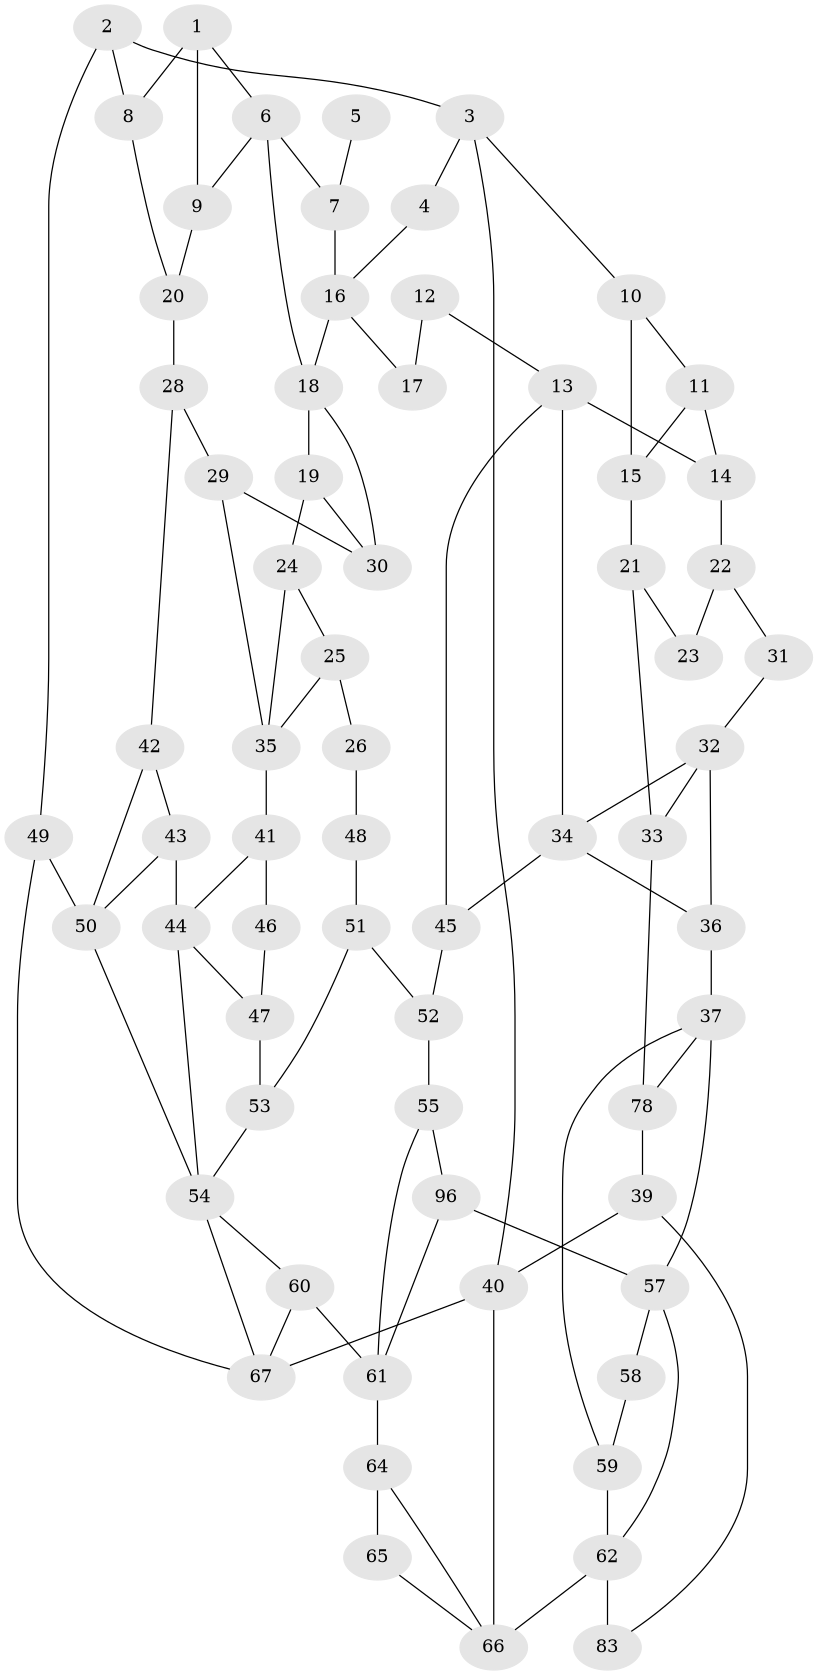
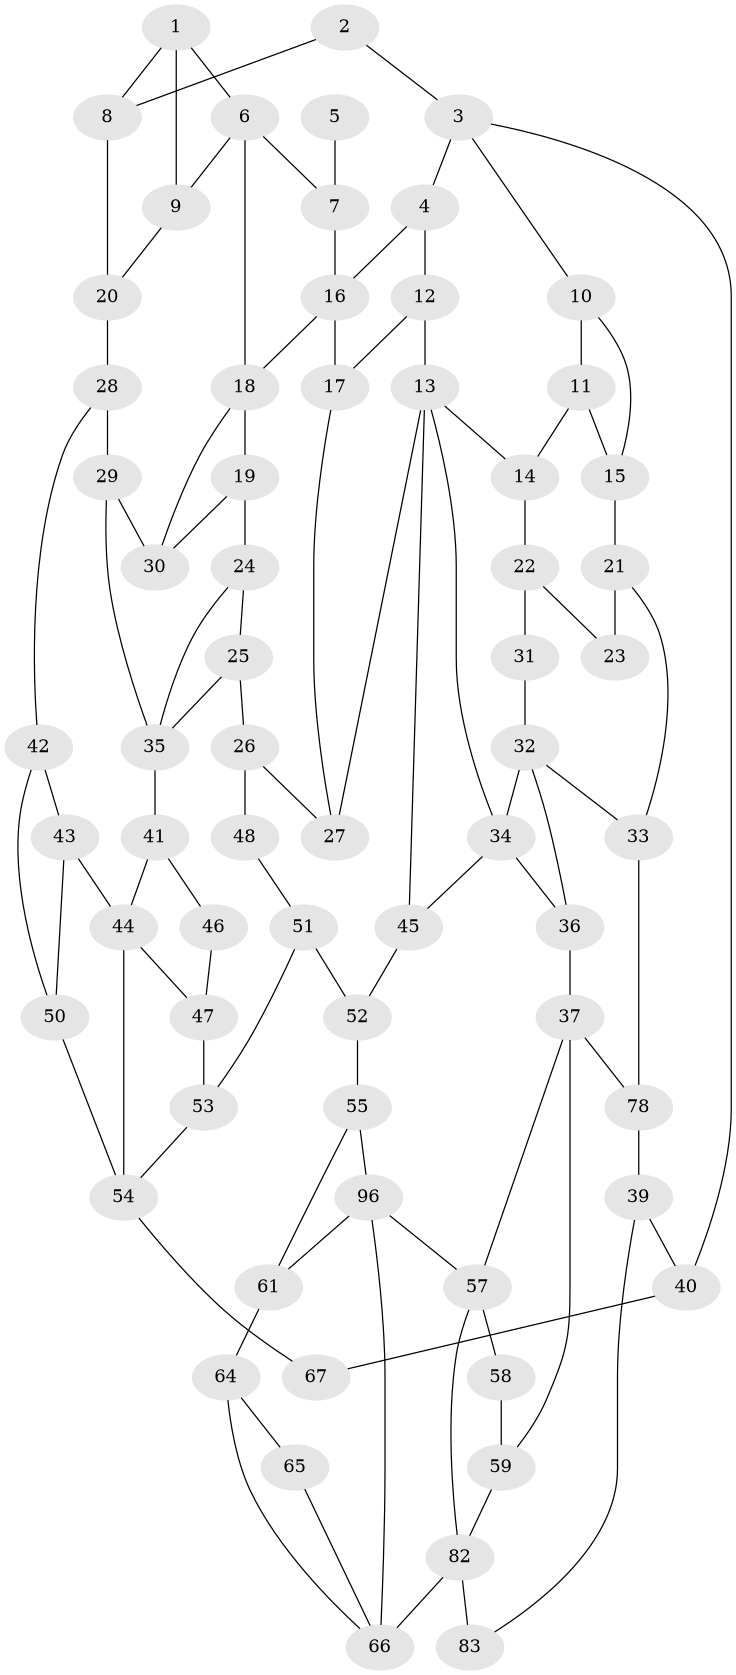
none -> (425, 253)
(39, 838) -> none
none -> (335, 838)
(300, 1288) -> none
(494, 1467) -> (385, 1422)
(608, 1558) -> (460, 1558)
